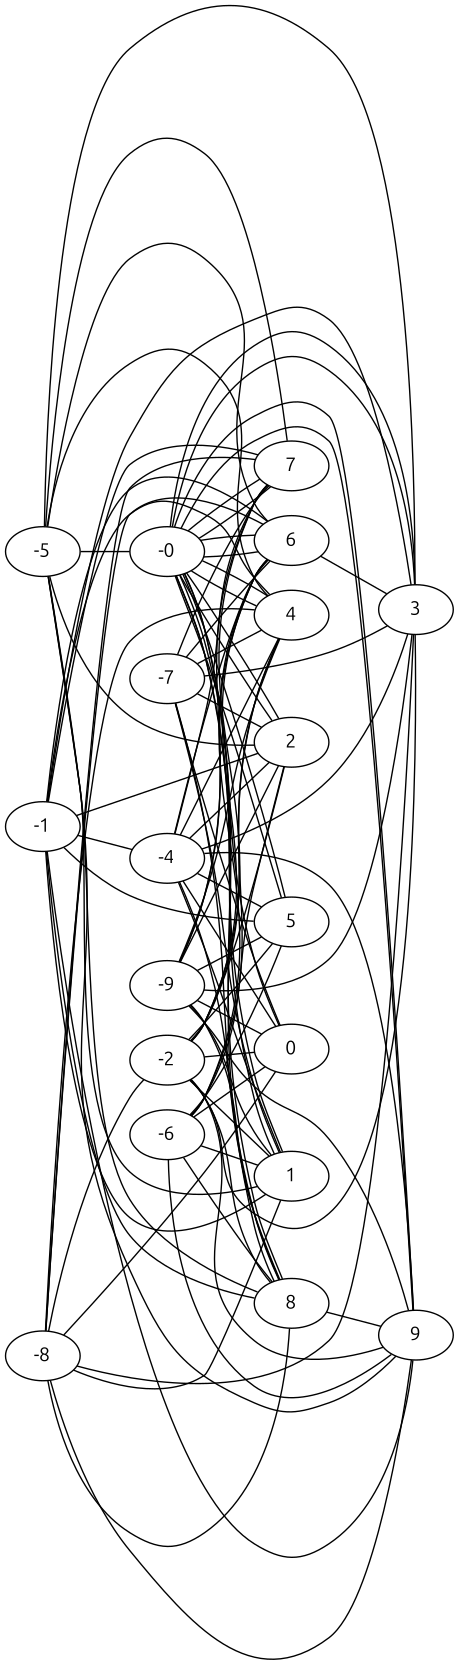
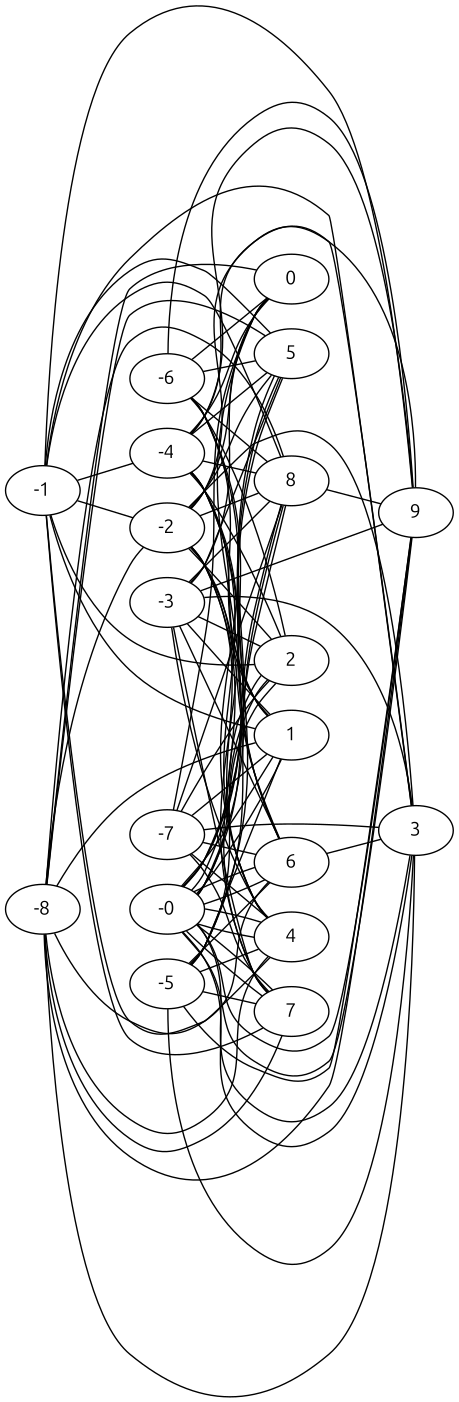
(159, 478) -> (105, 509)
none -> (90, 526)
(105, 552) -> (242, 673)
(167, 986) -> (167, 602)
